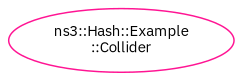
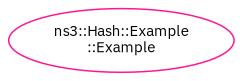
(121, 40) -> (121, 40)
